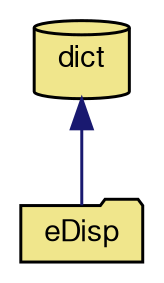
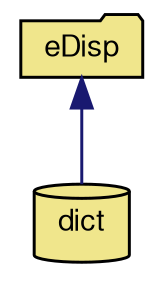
(82, 167) -> (82, 146)
